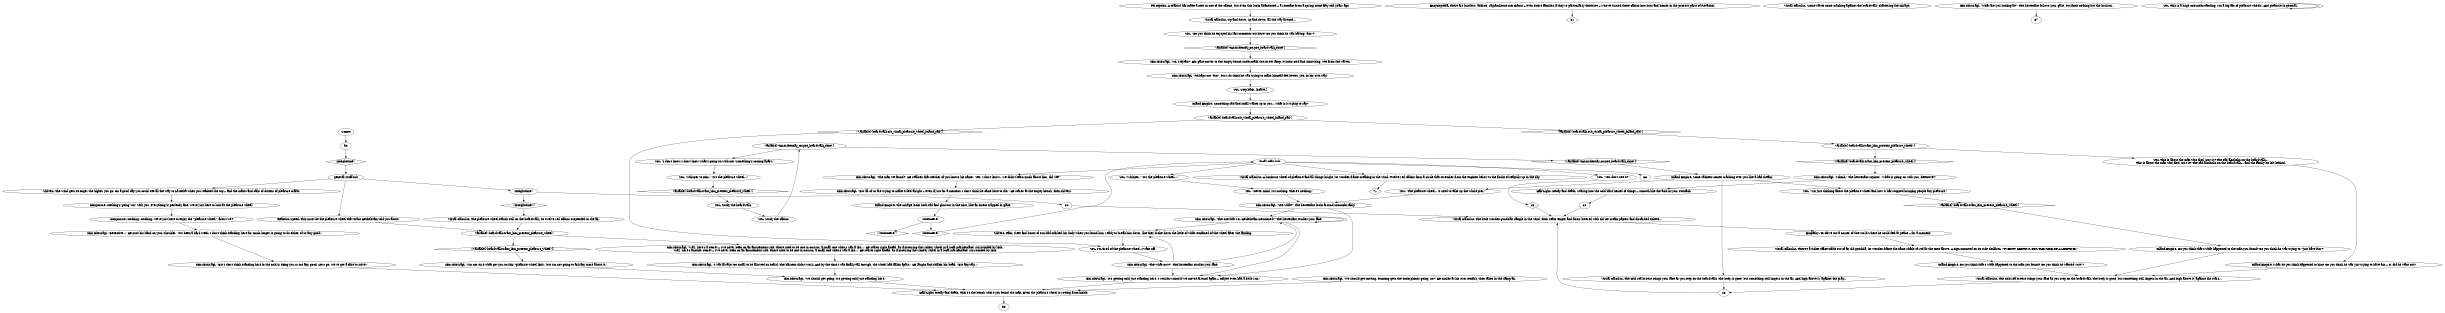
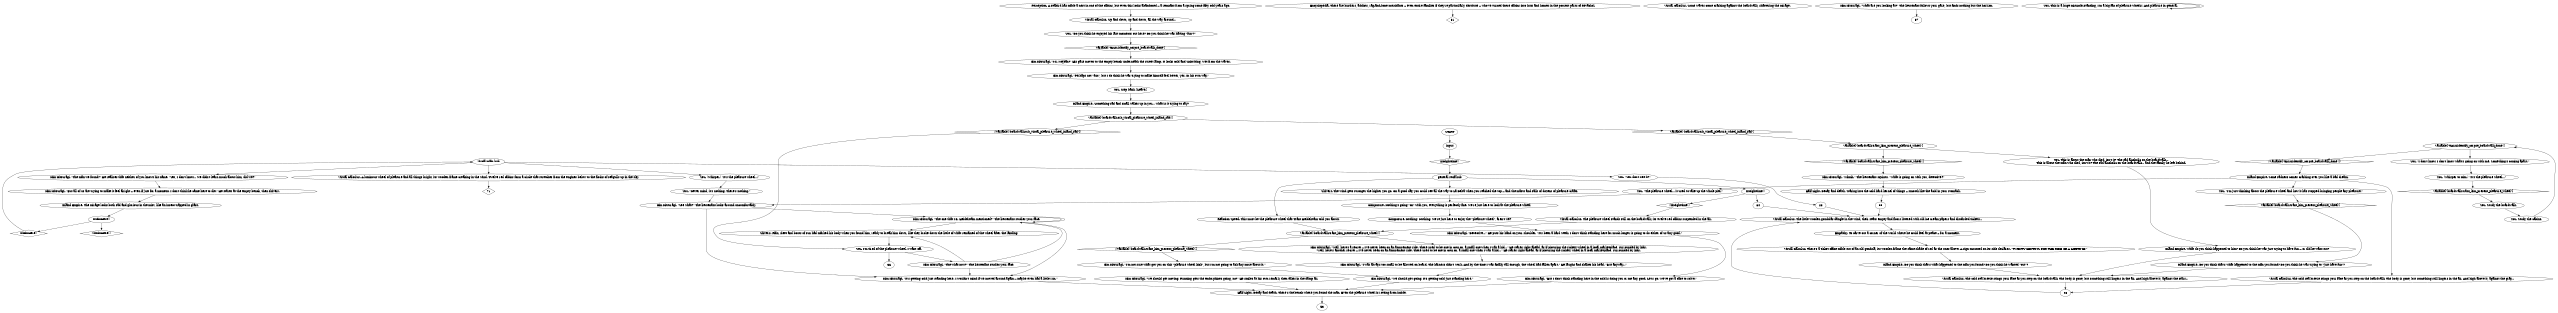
(346, 146) -> (1450, 146)
(1533, 169) -> (889, 256)
(1533, 205) -> (1821, 205)
